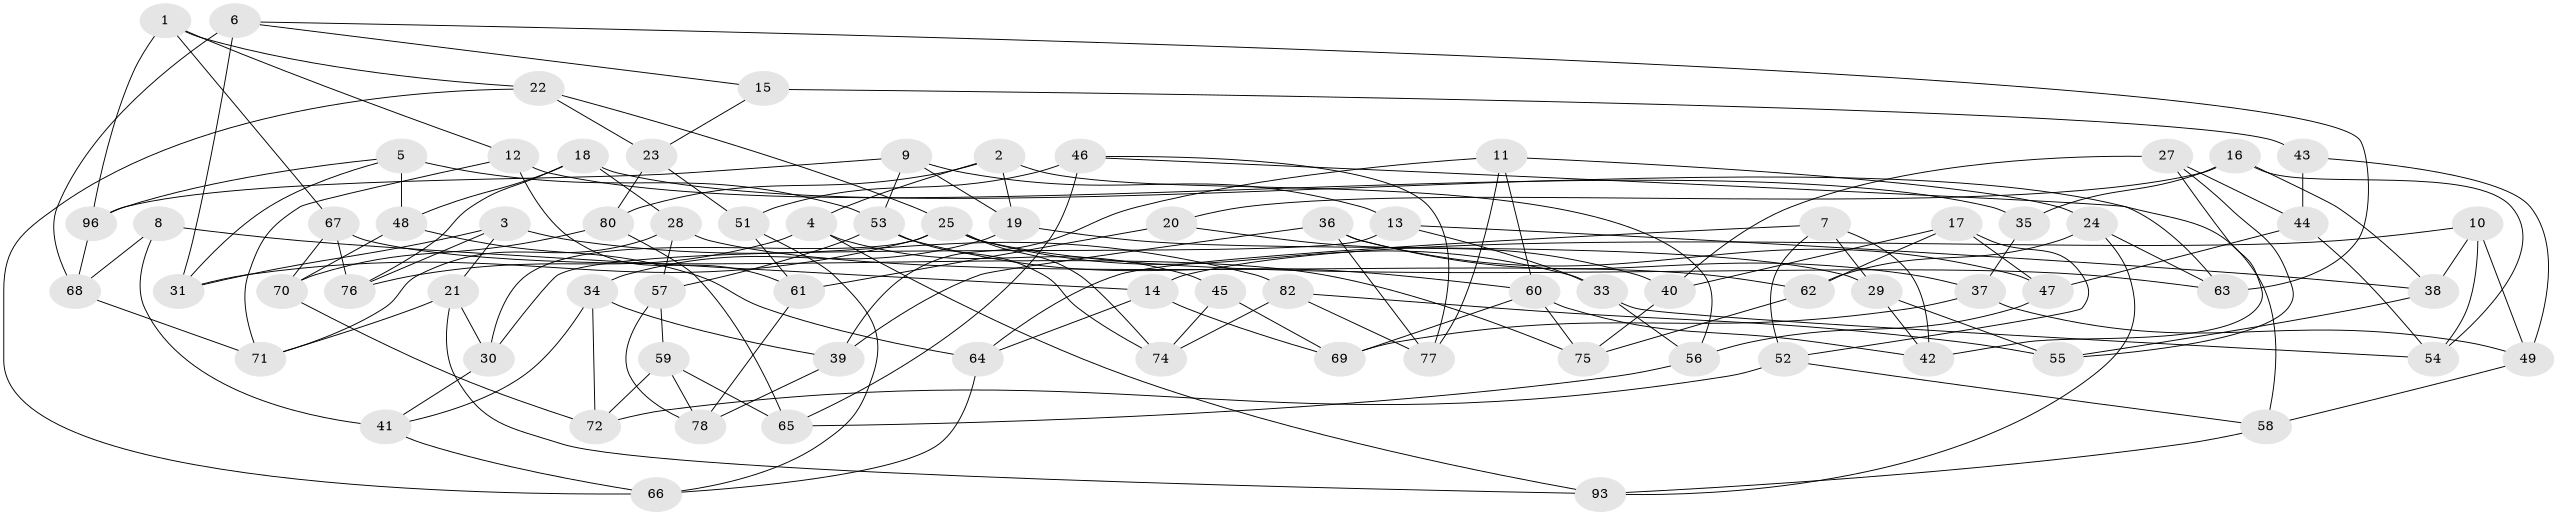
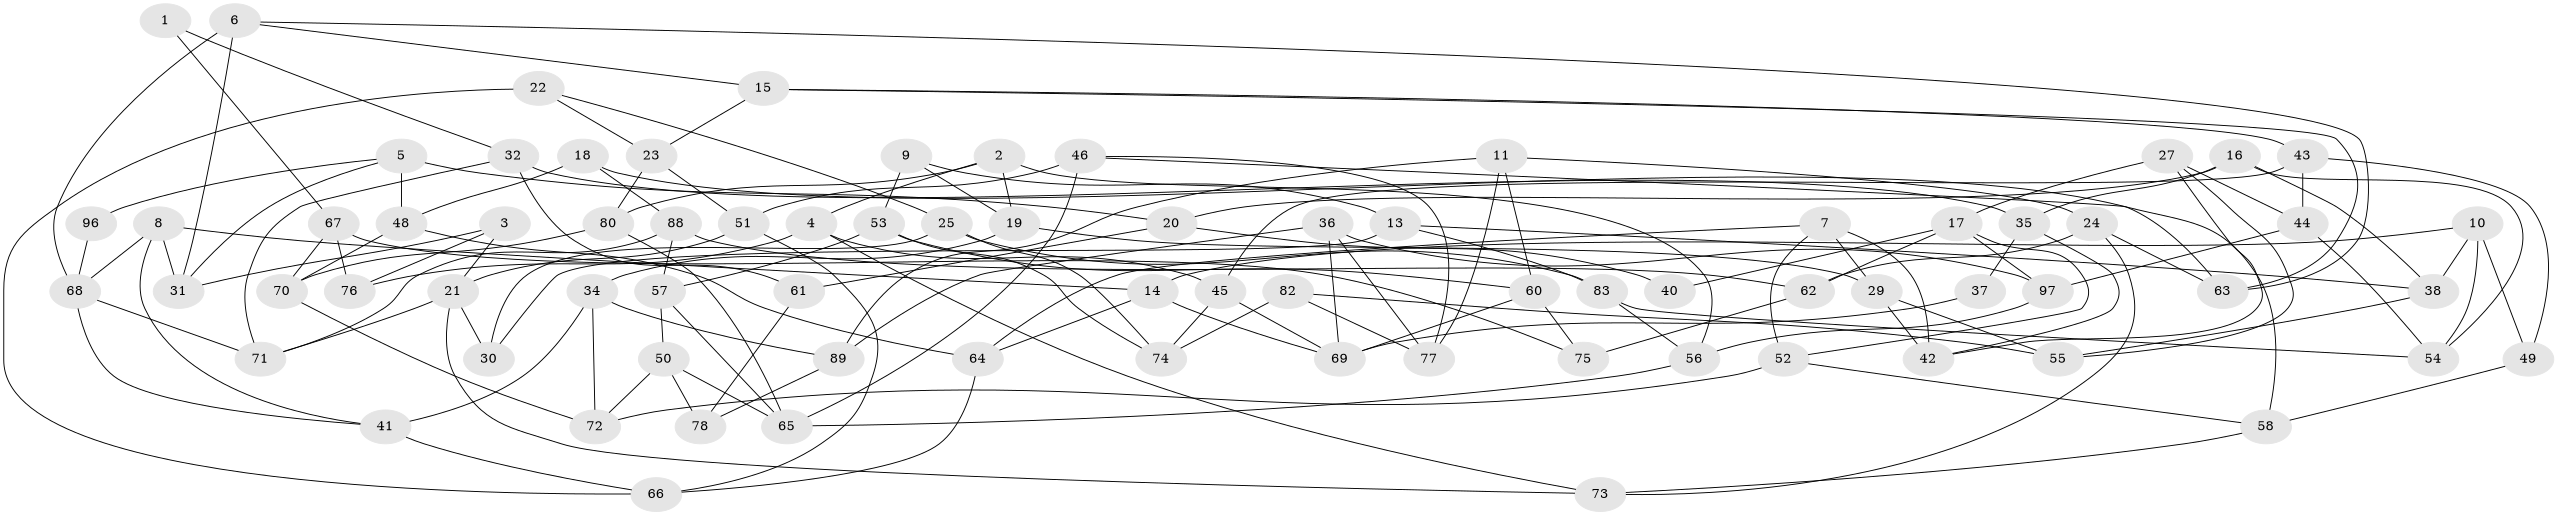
(348, 68) -> none
(120, 105) -> none
(513, 156) -> (513, 156)
(1913, 175) -> (2088, 176)
(475, 179) -> none
(643, 183) -> (786, 194)
none -> (2013, 183)
(461, 215) -> none
(676, 224) -> (676, 224)
(900, 247) -> none
(772, 258) -> (599, 259)
(1682, 265) -> (1334, 289)
(566, 268) -> (169, 258)
(1581, 272) -> (1671, 106)
(1602, 291) -> (1602, 291)
(2048, 291) -> (2048, 291)
(1621, 329) -> none
(2264, 331) -> none
(1728, 334) -> (2090, 320)
(664, 359) -> (664, 359)
(839, 359) -> (839, 359)
(628, 371) -> (723, 359)
(437, 393) -> (196, 404)
(1600, 495) -> (1600, 495)
